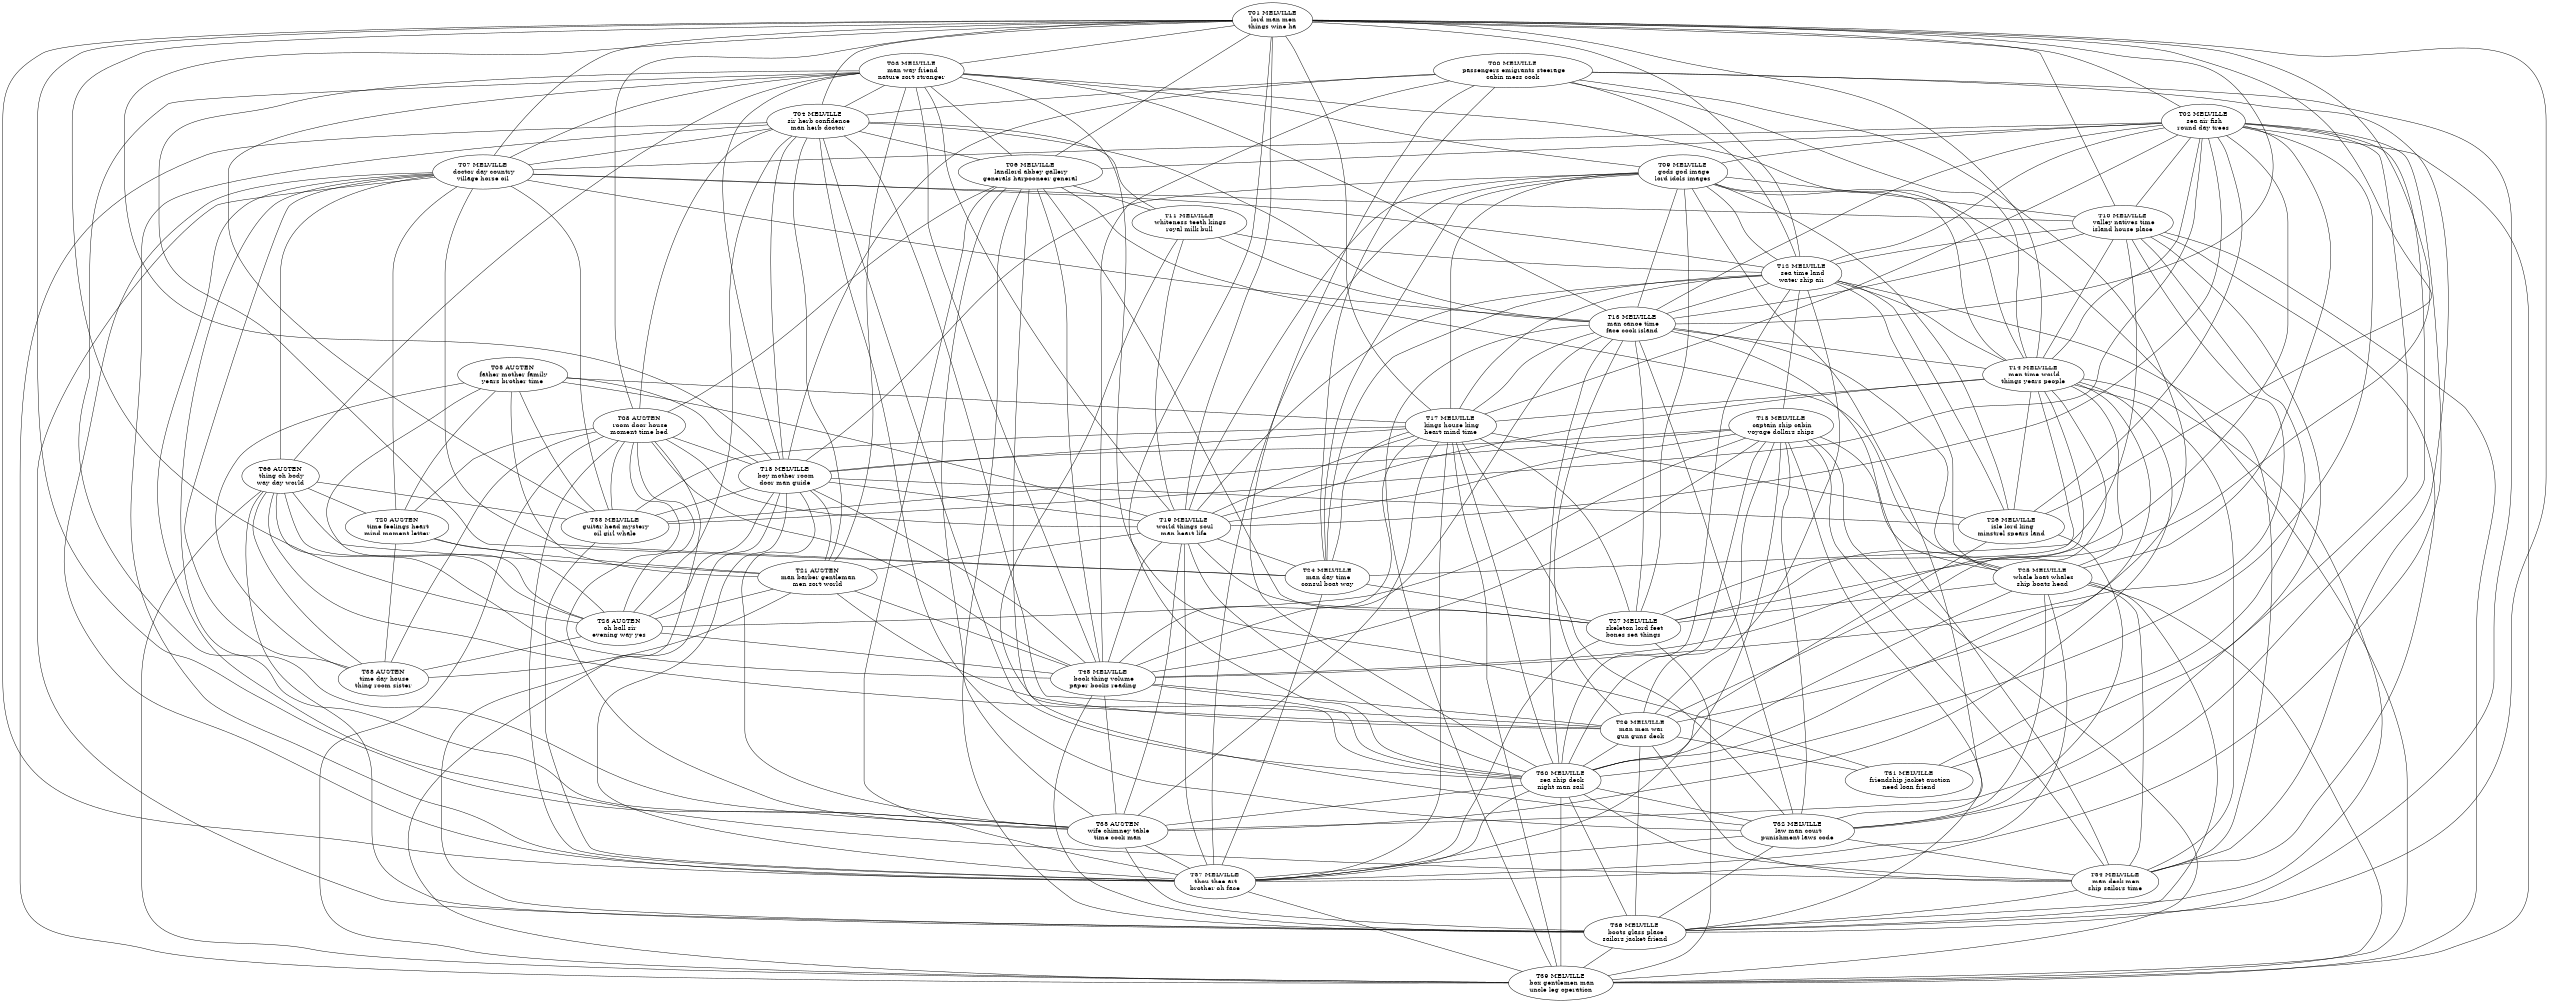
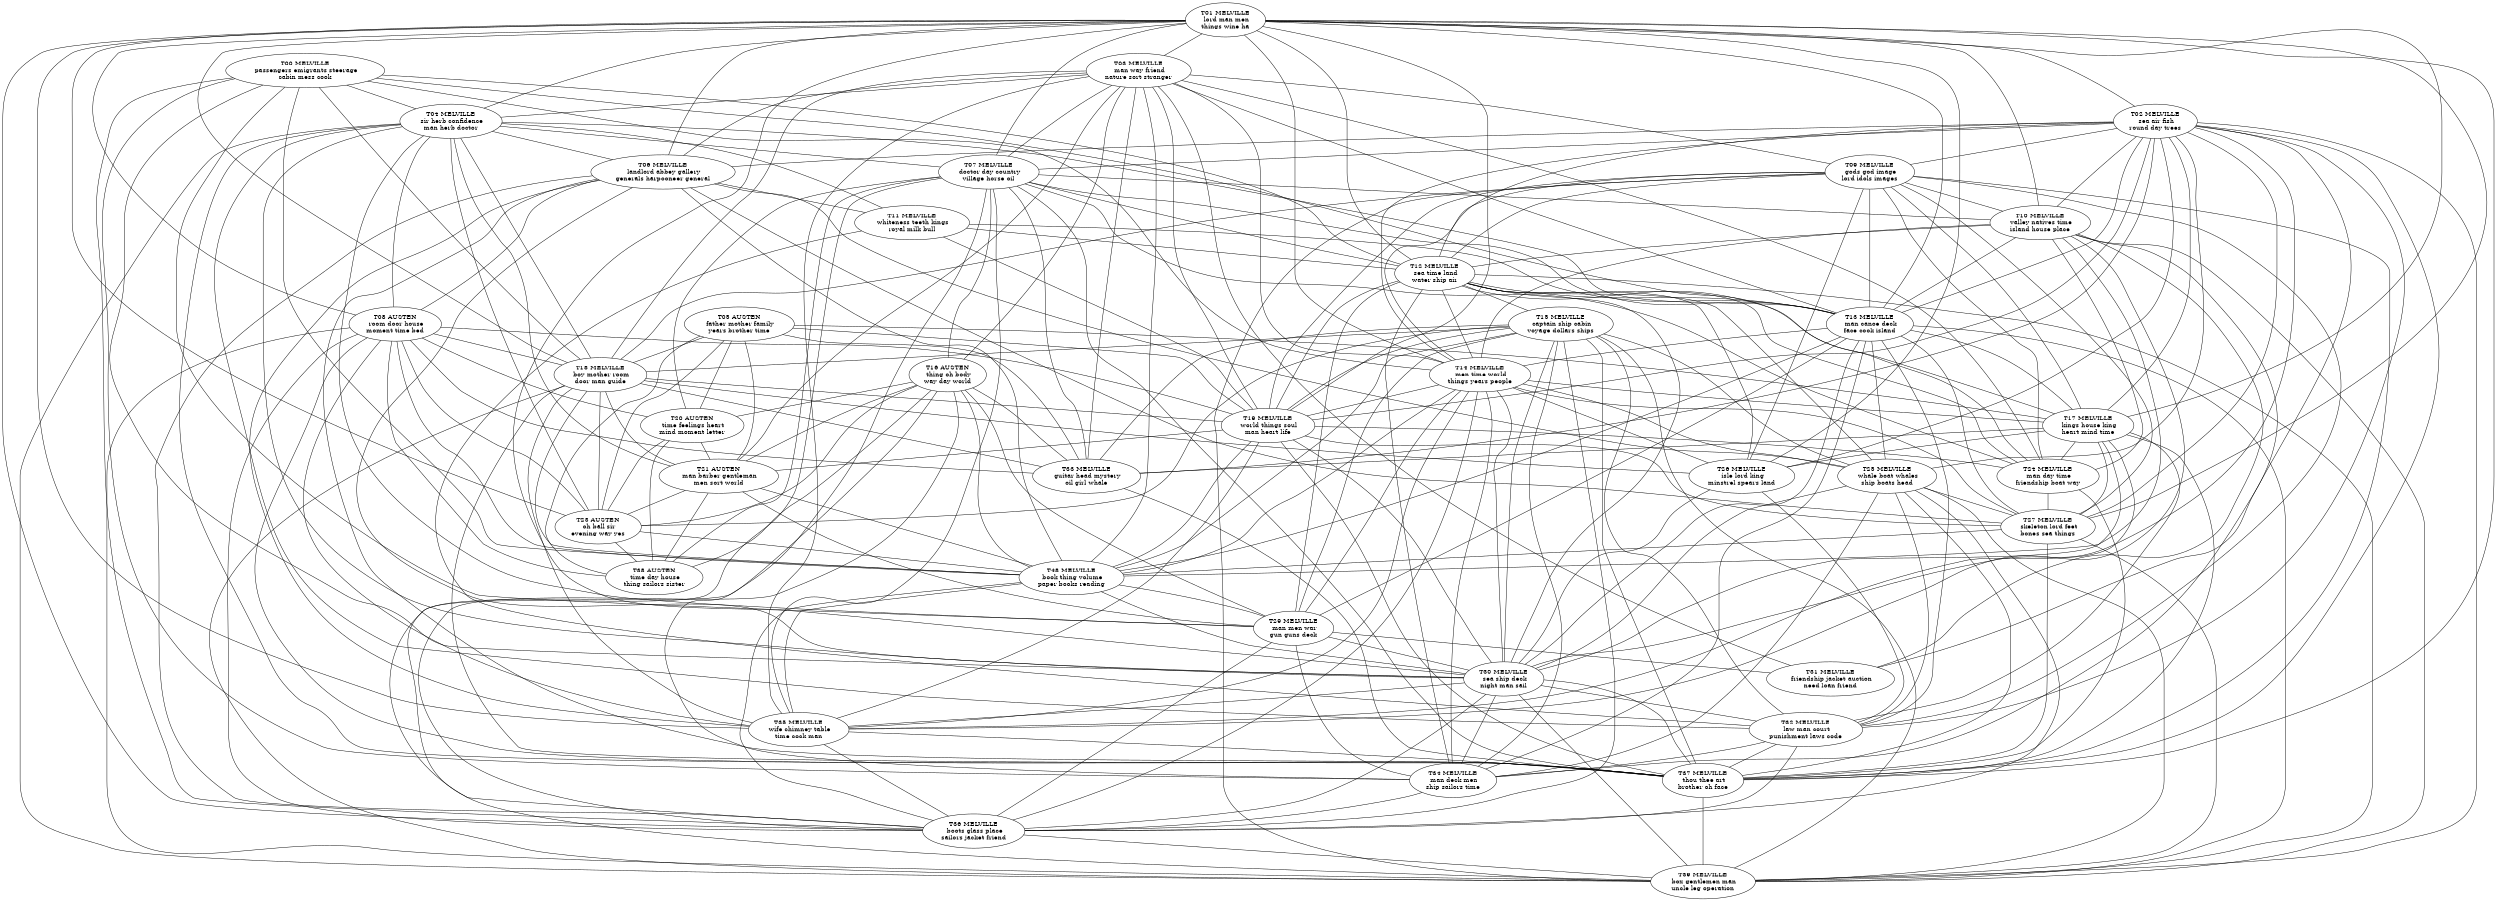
(1632, 324) -> (1870, 324)
(1132, 447) -> none
(1312, 470) -> none
(281, 476) -> (948, 375)
(1327, 578) -> (2048, 476)
(1361, 602) -> (1562, 552)
(383, 679) -> (654, 578)
(1493, 706) -> (2361, 496)
(1118, 831) -> (799, 730)
